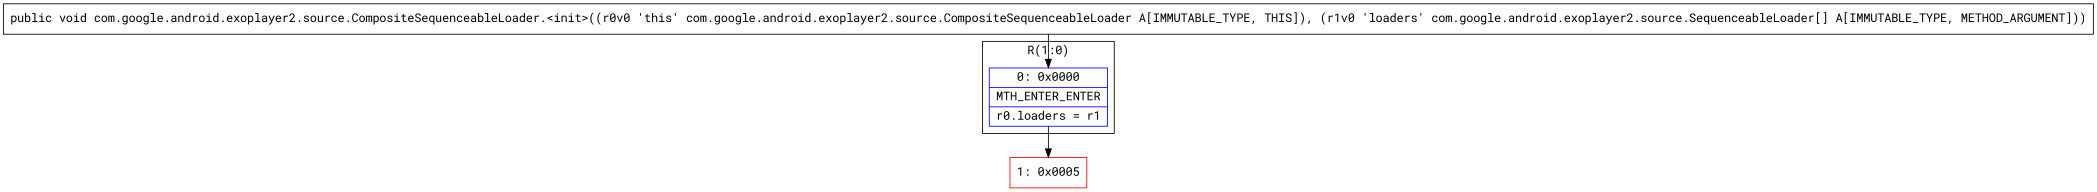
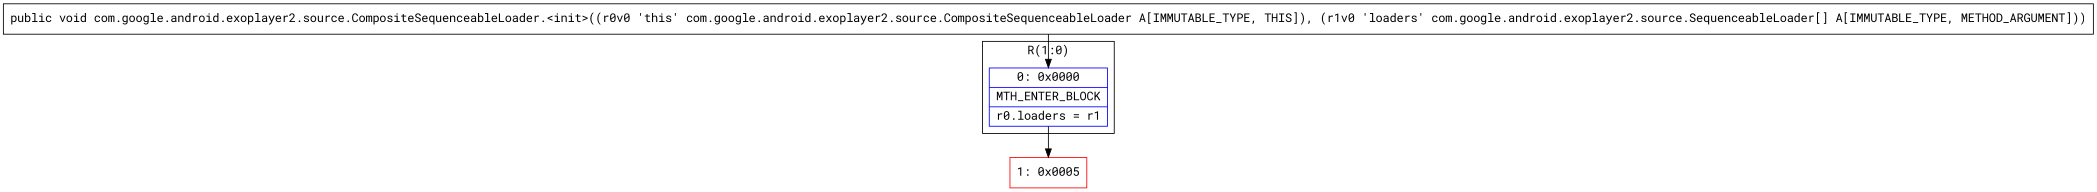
(1048, 97) -> (1048, 97)
